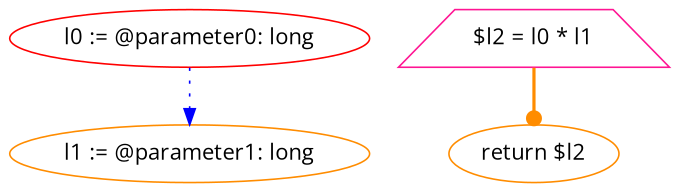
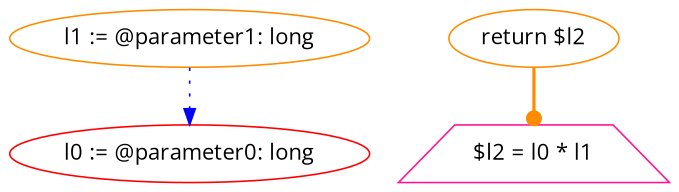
(190, 88) -> (190, 88)
(534, 90) -> (534, 90)
